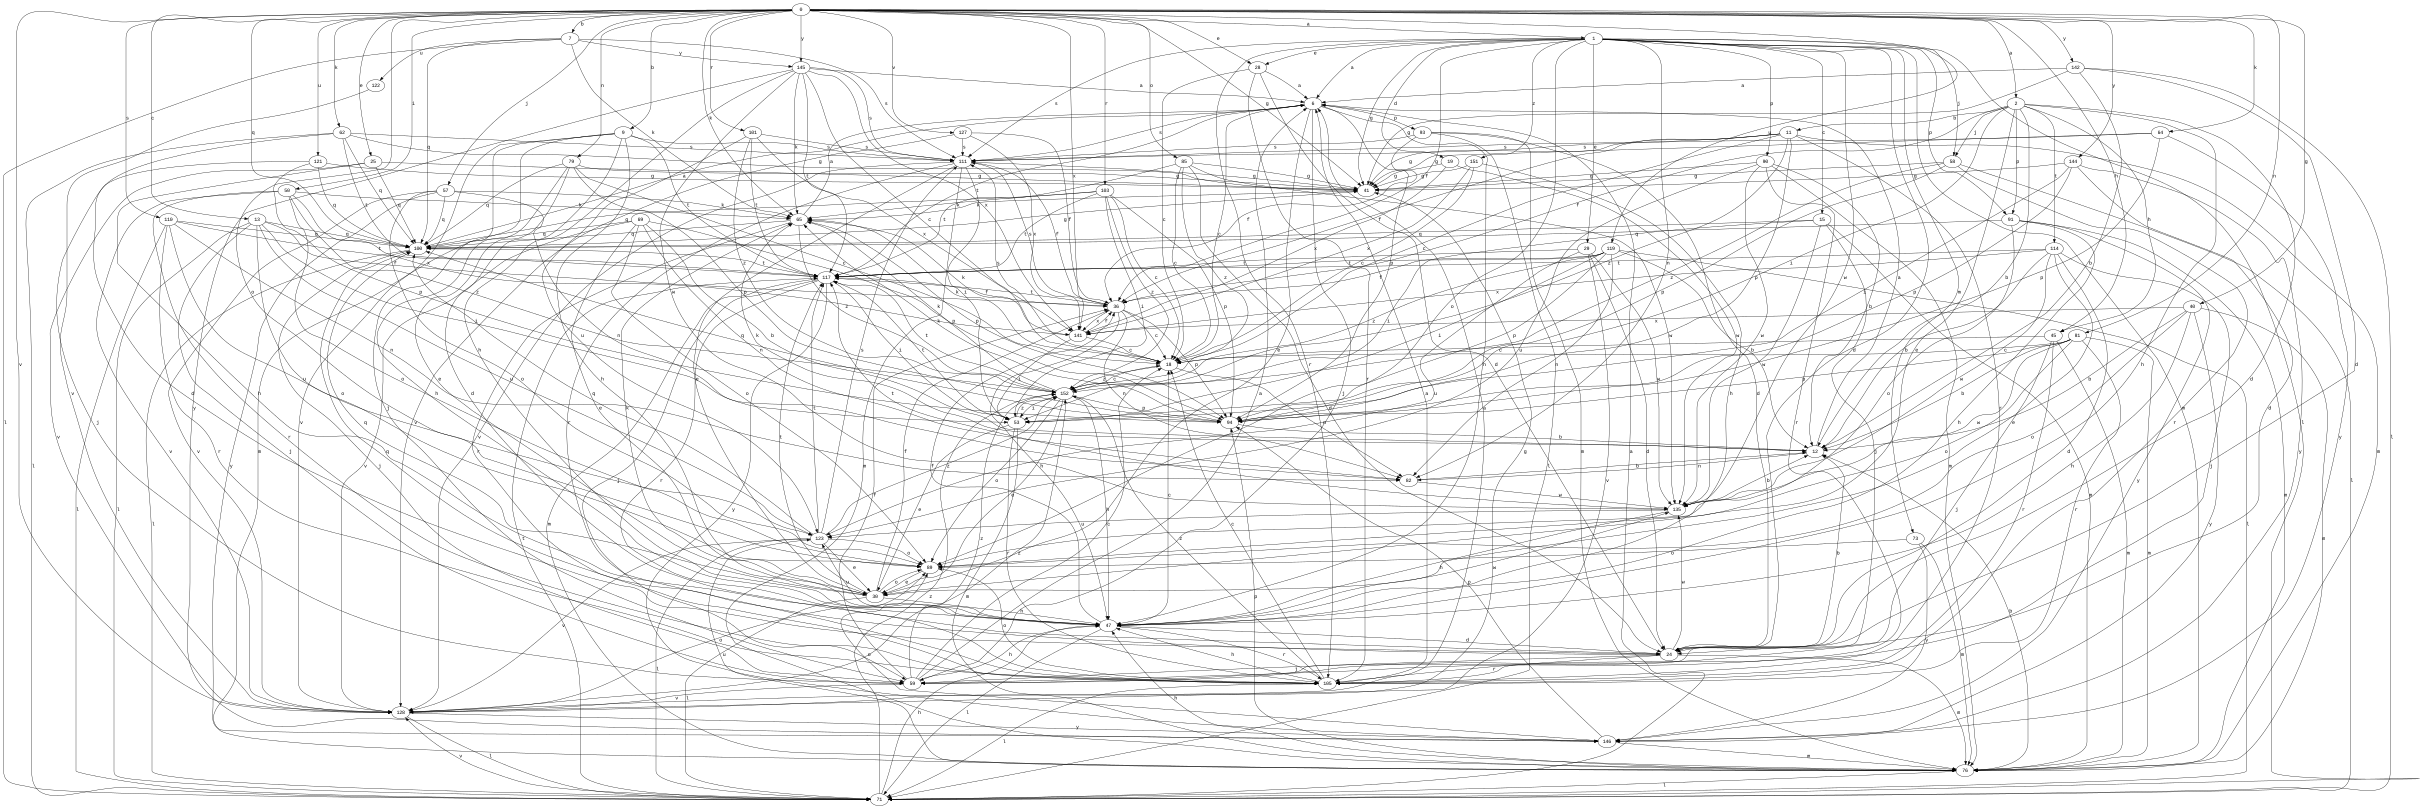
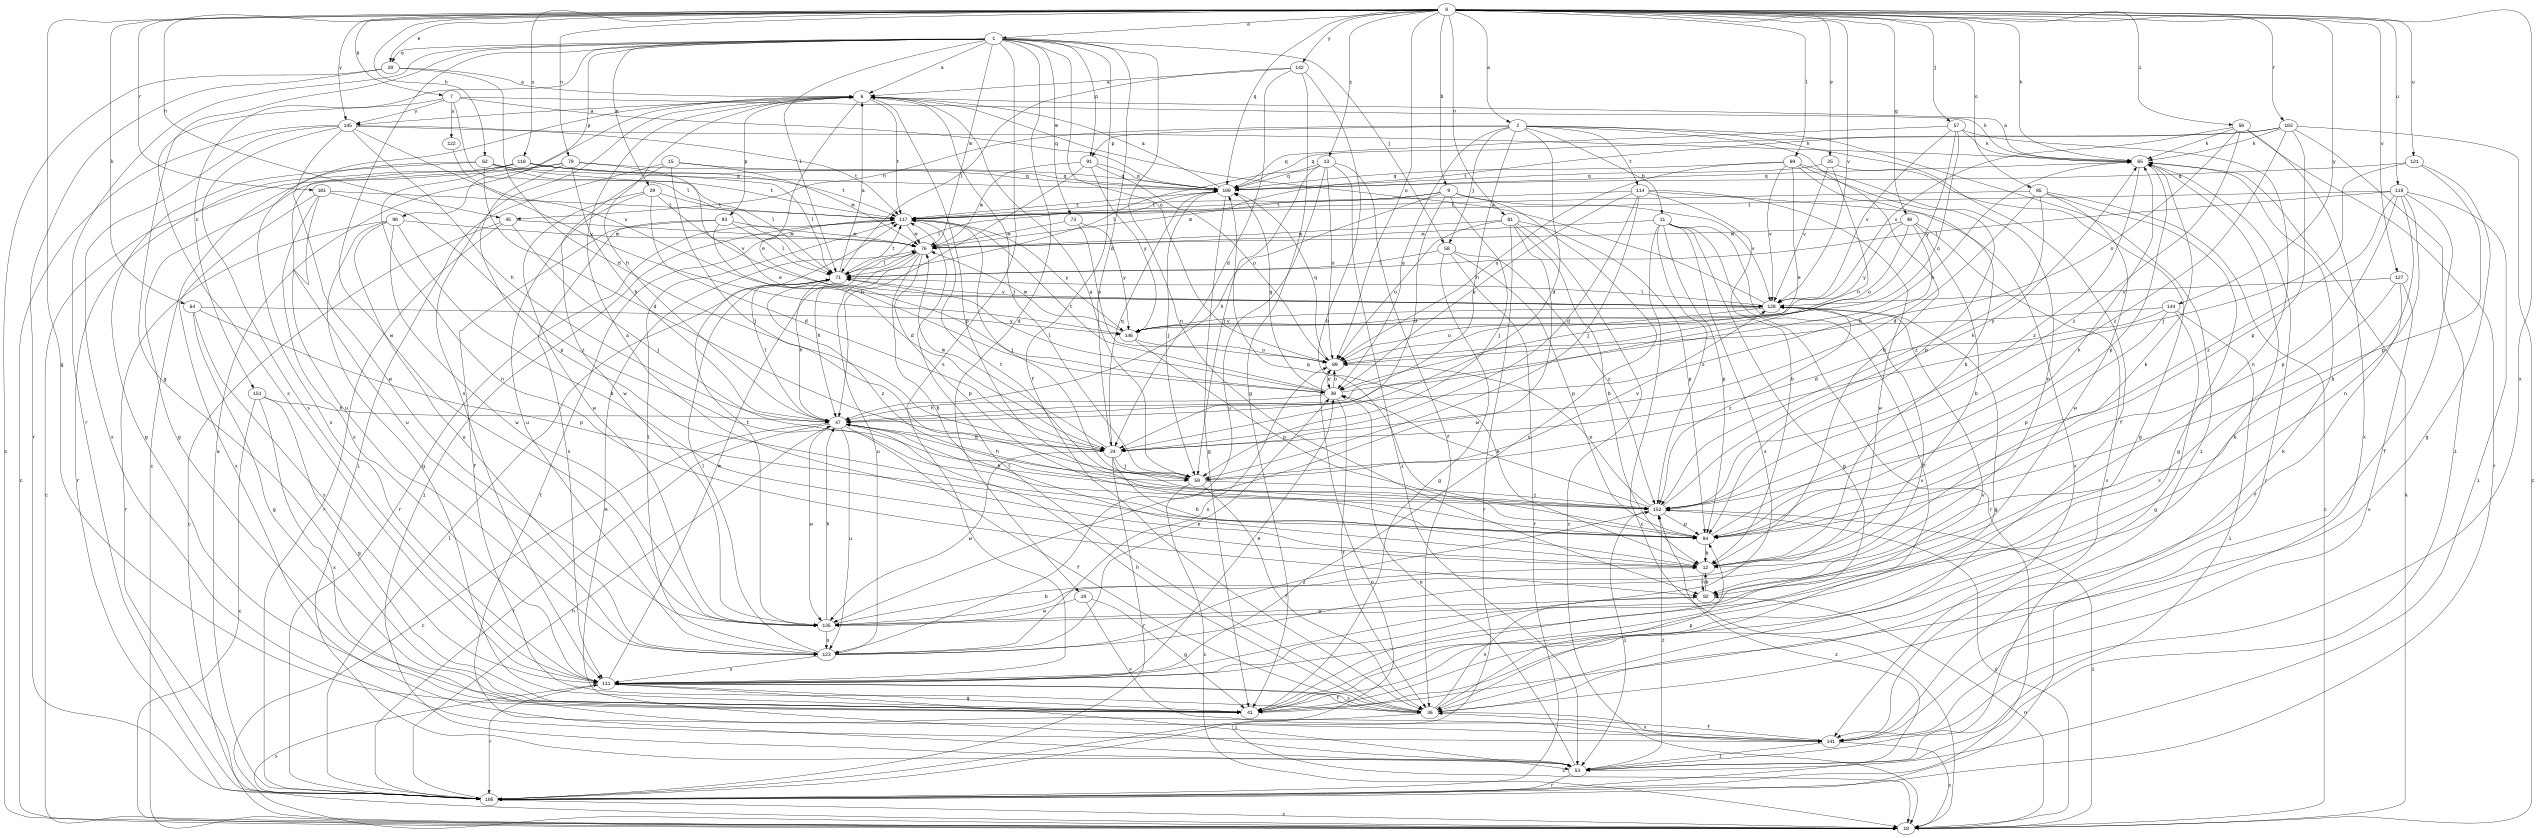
none -> (1689, 21)
(1786, 52) -> none
(1055, 86) -> (606, 108)
(970, 290) -> none
(614, 412) -> (1306, 264)
